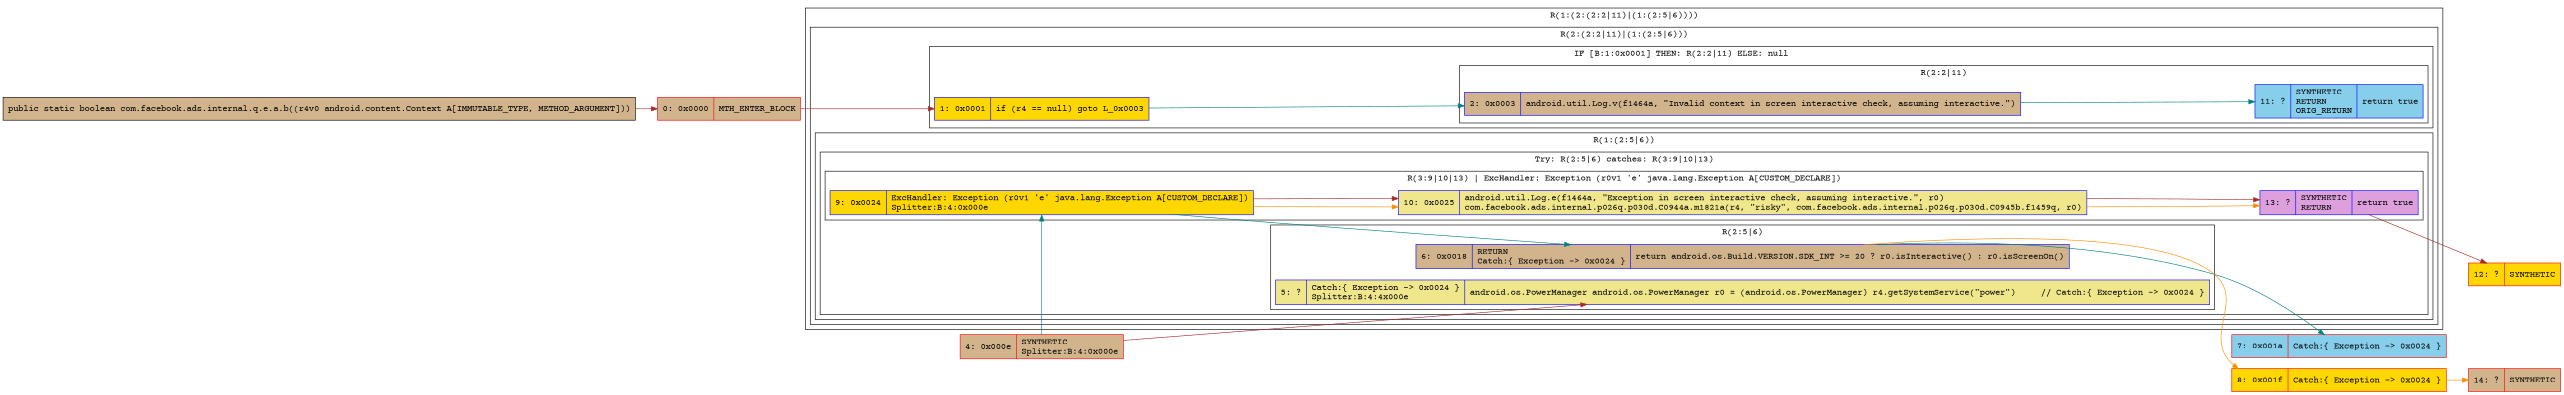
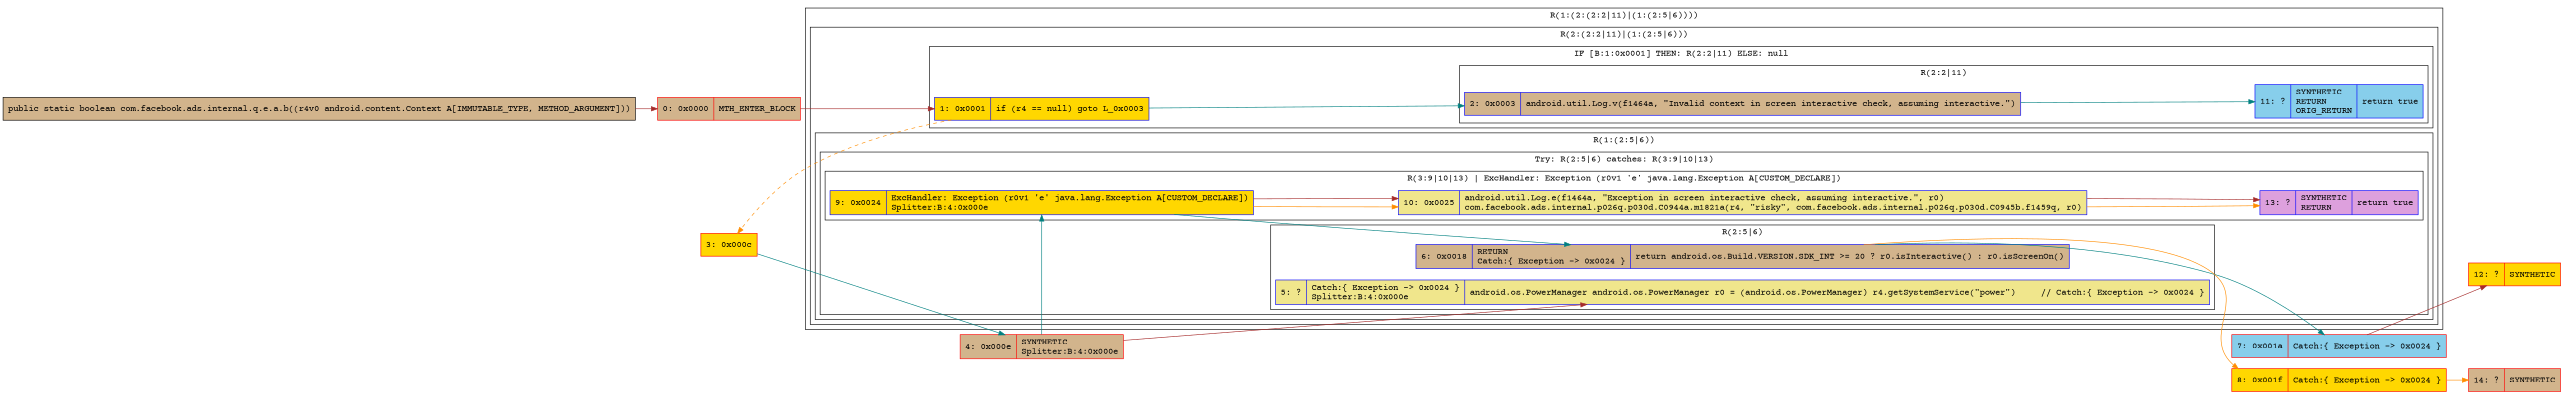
(2422, 236) -> (2447, 302)
none -> (729, 245)
(1360, 297) -> (1360, 297)
